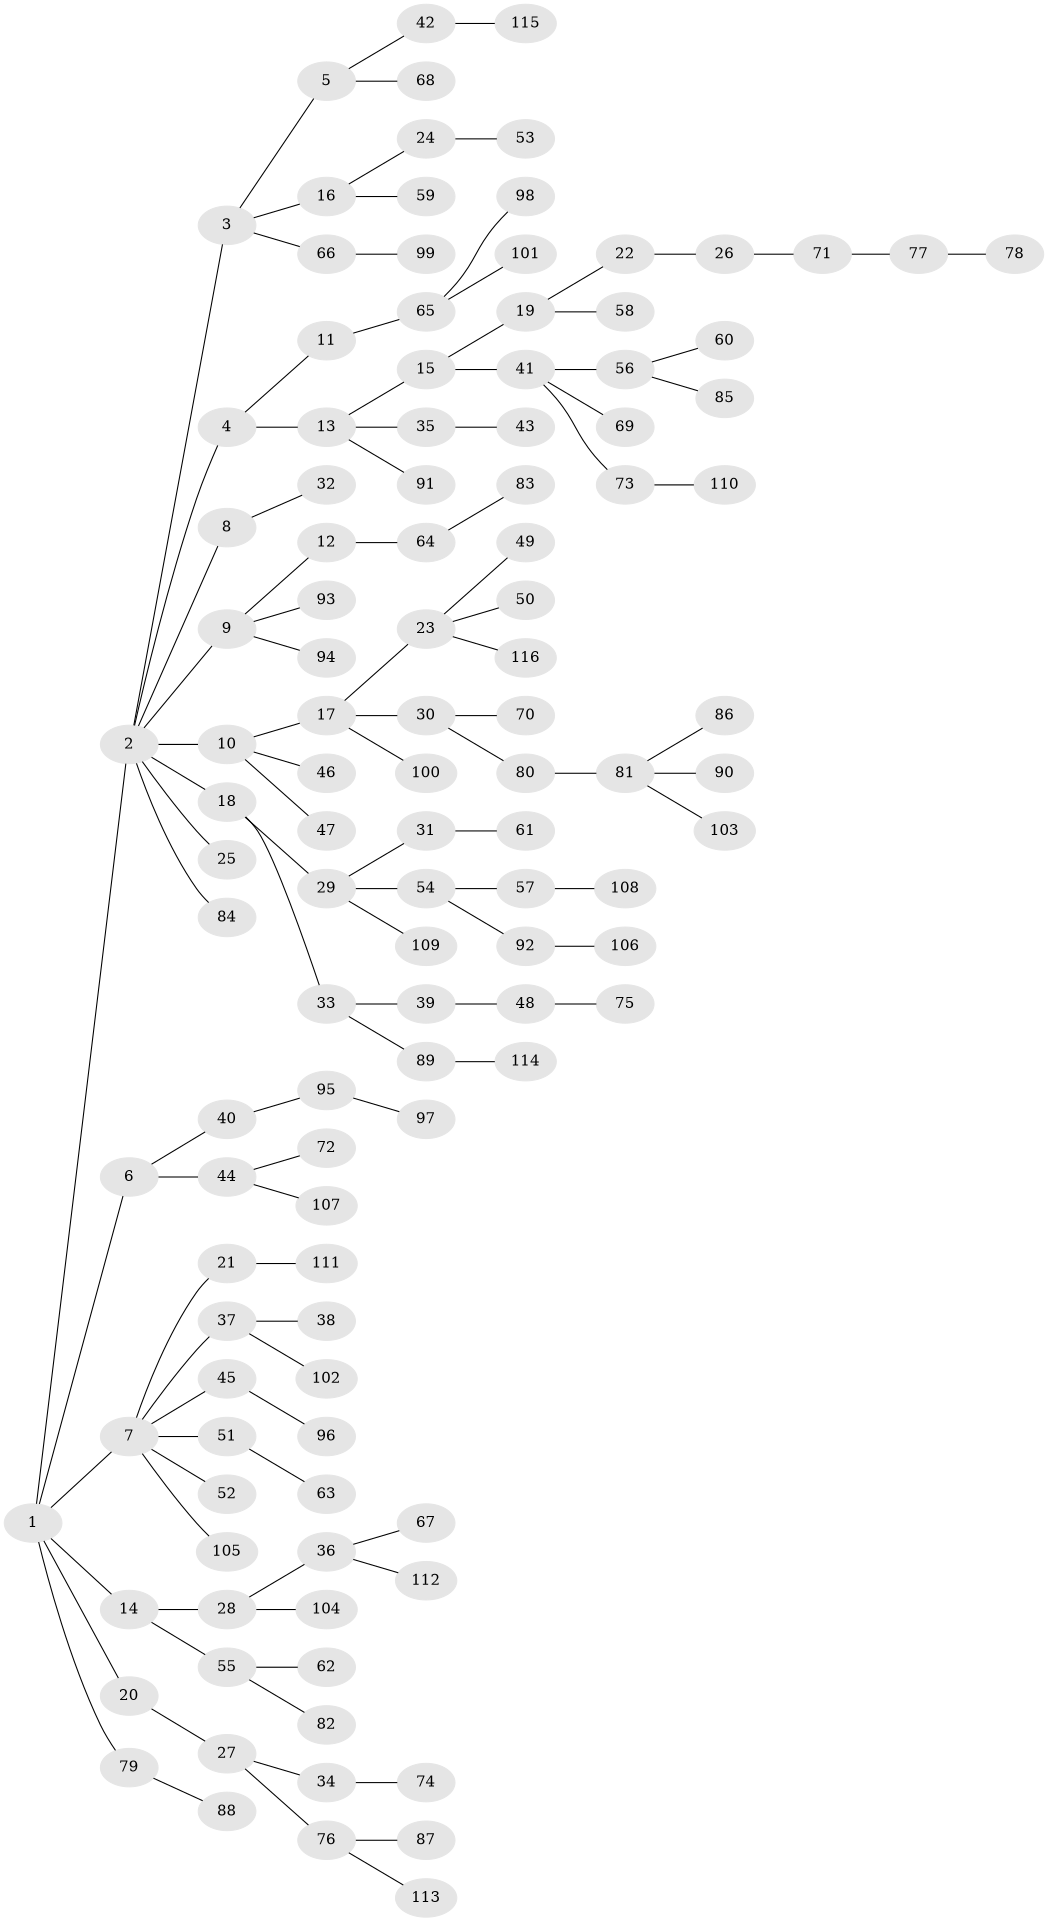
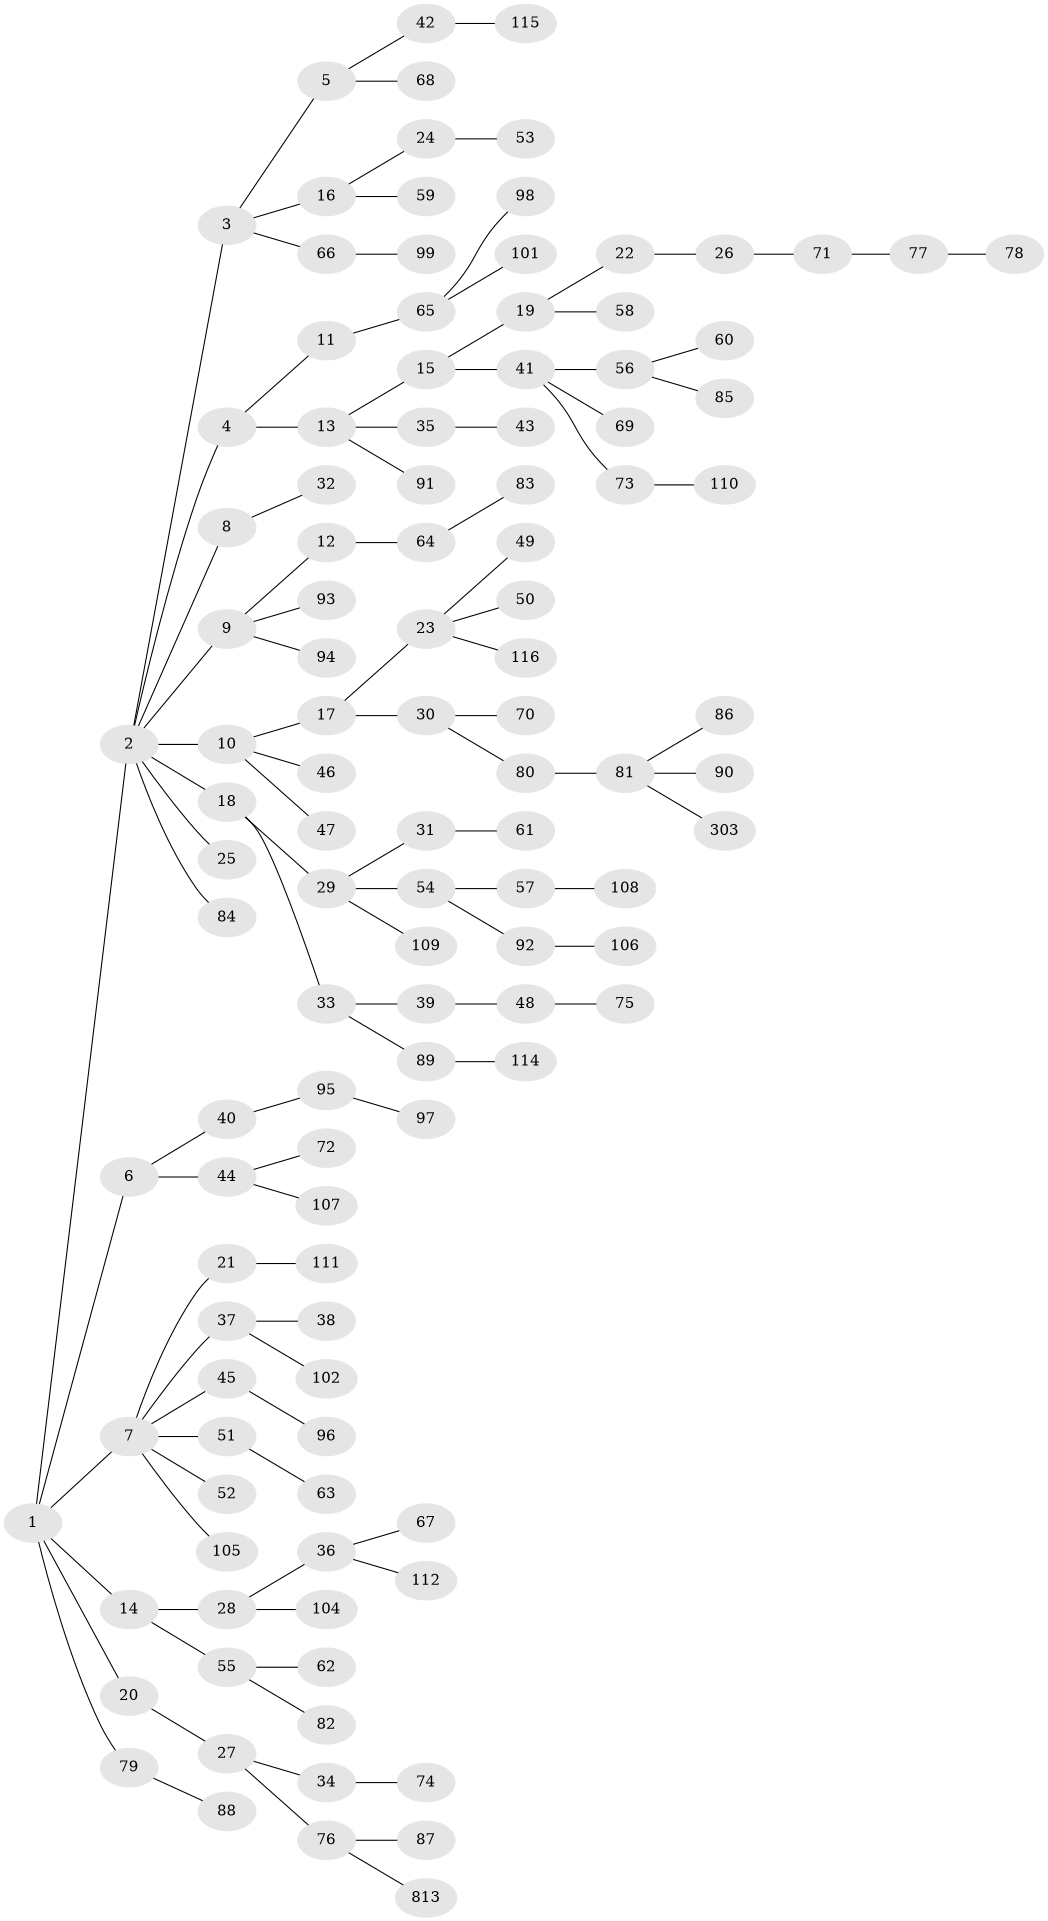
(426, 773) -> none
(725, 831) -> (725, 831)
(426, 1898) -> (426, 1898)
